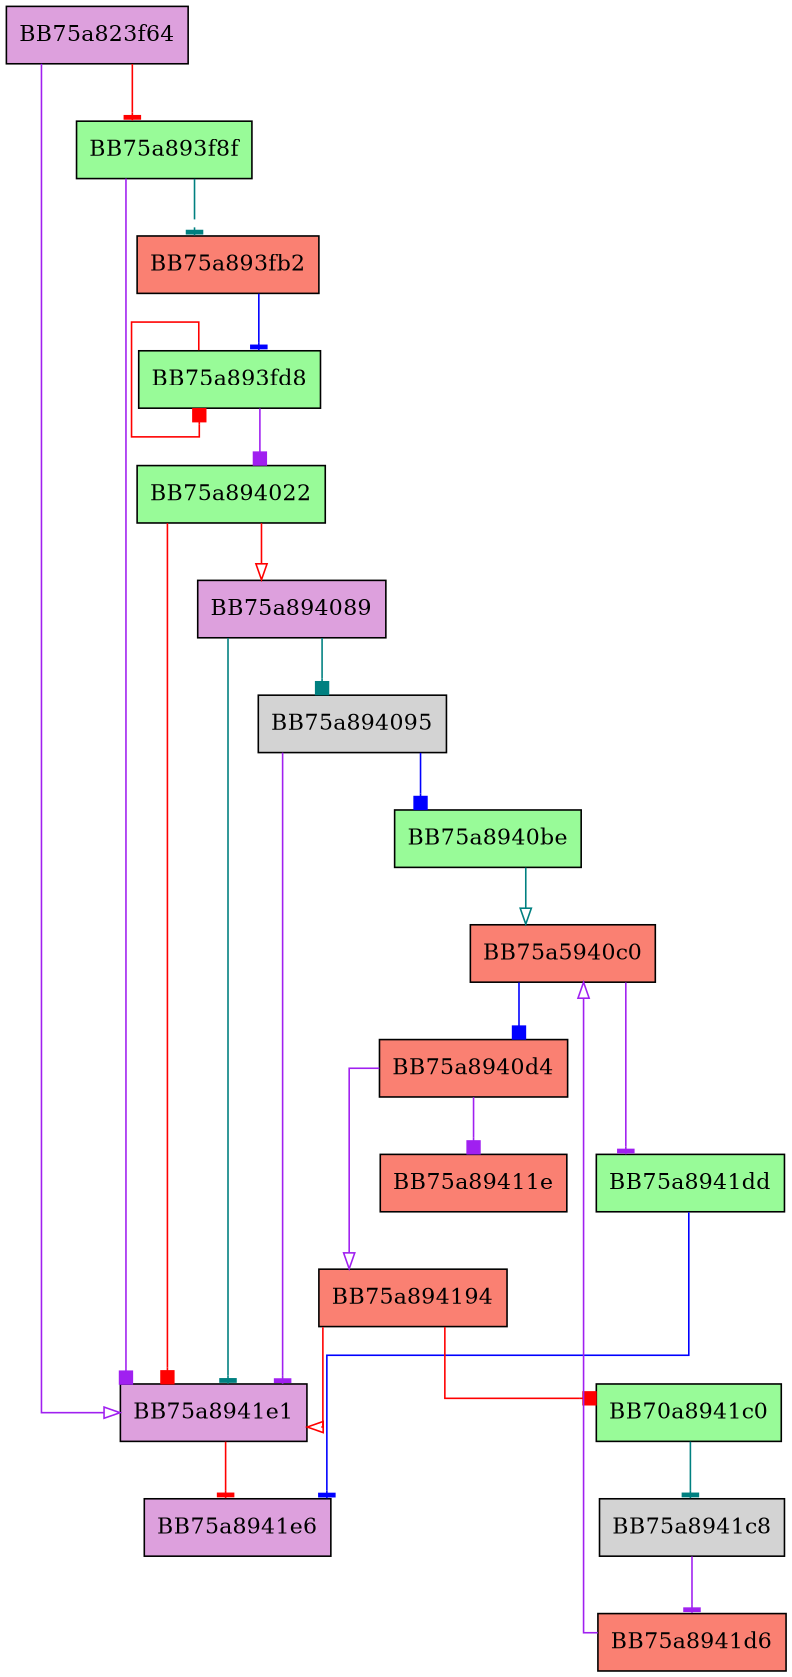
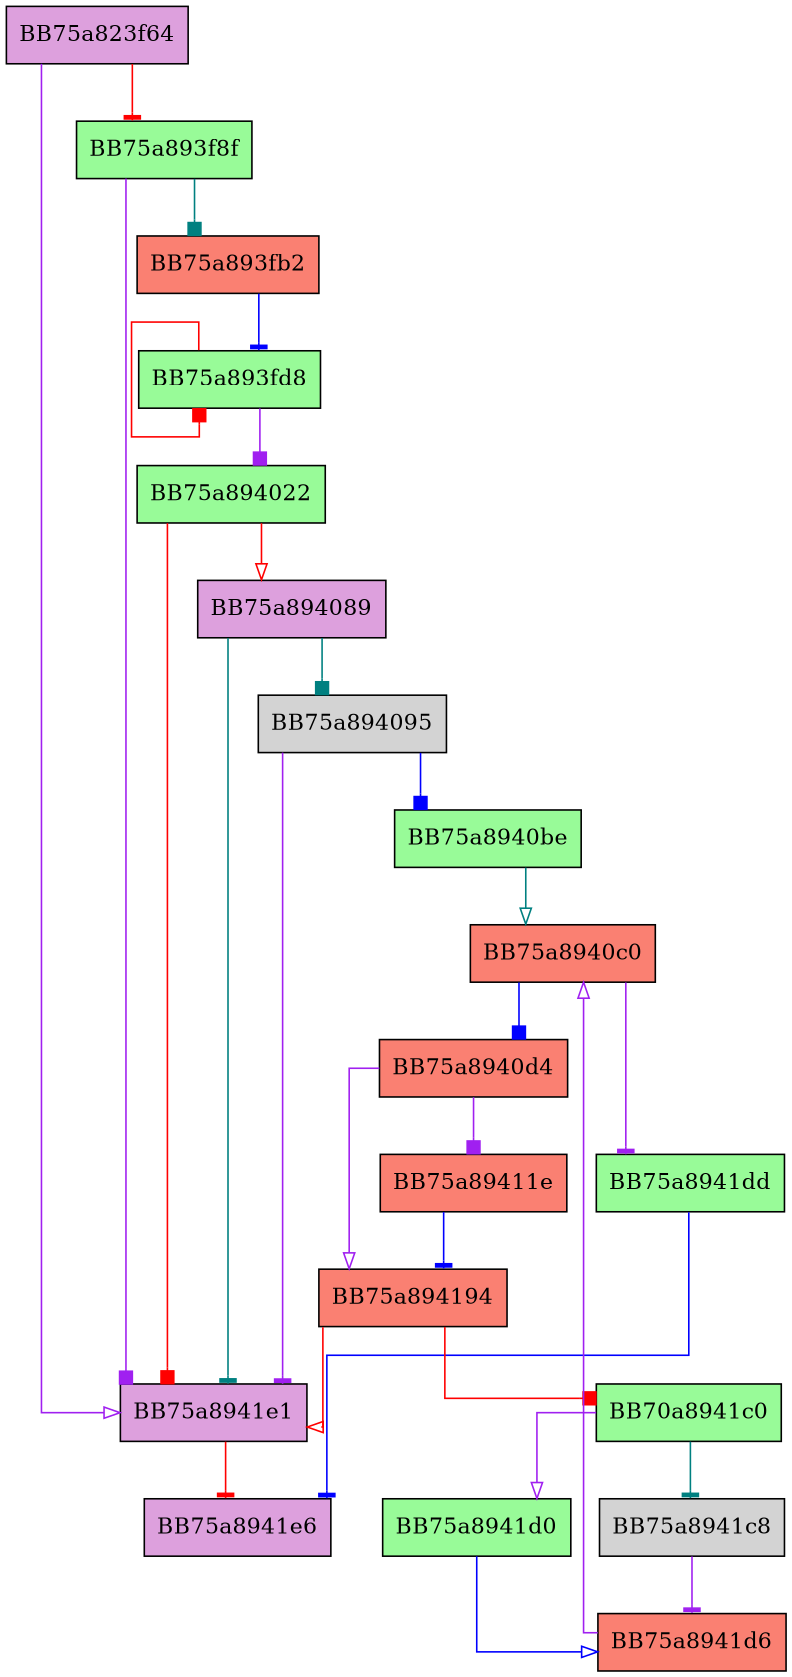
(195, 199) -> (195, 199)
(563, 953) -> (563, 953)
none -> (444, 1236)
none -> (477, 1527)
